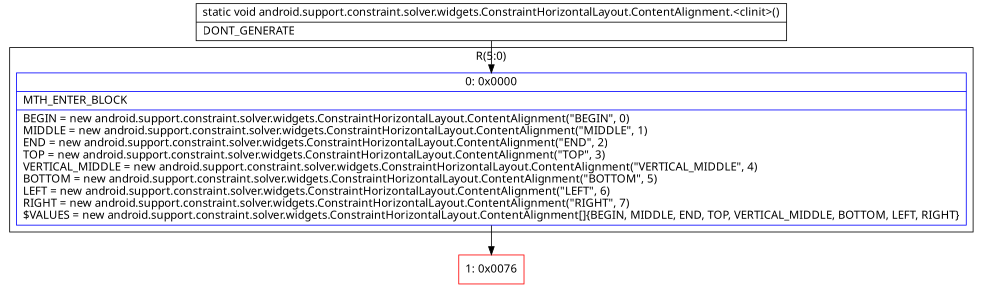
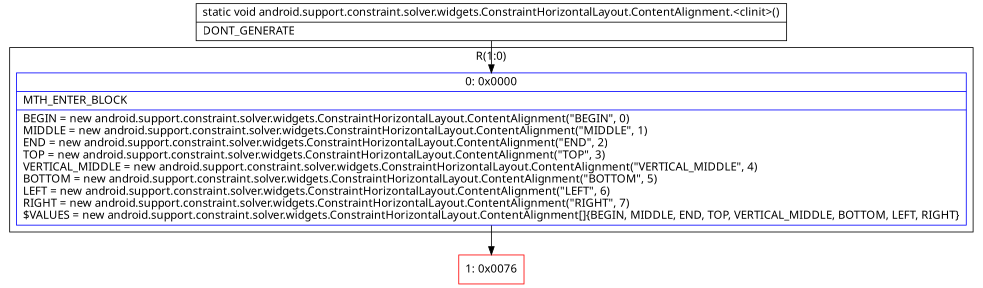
(491, 57) -> (491, 57)
